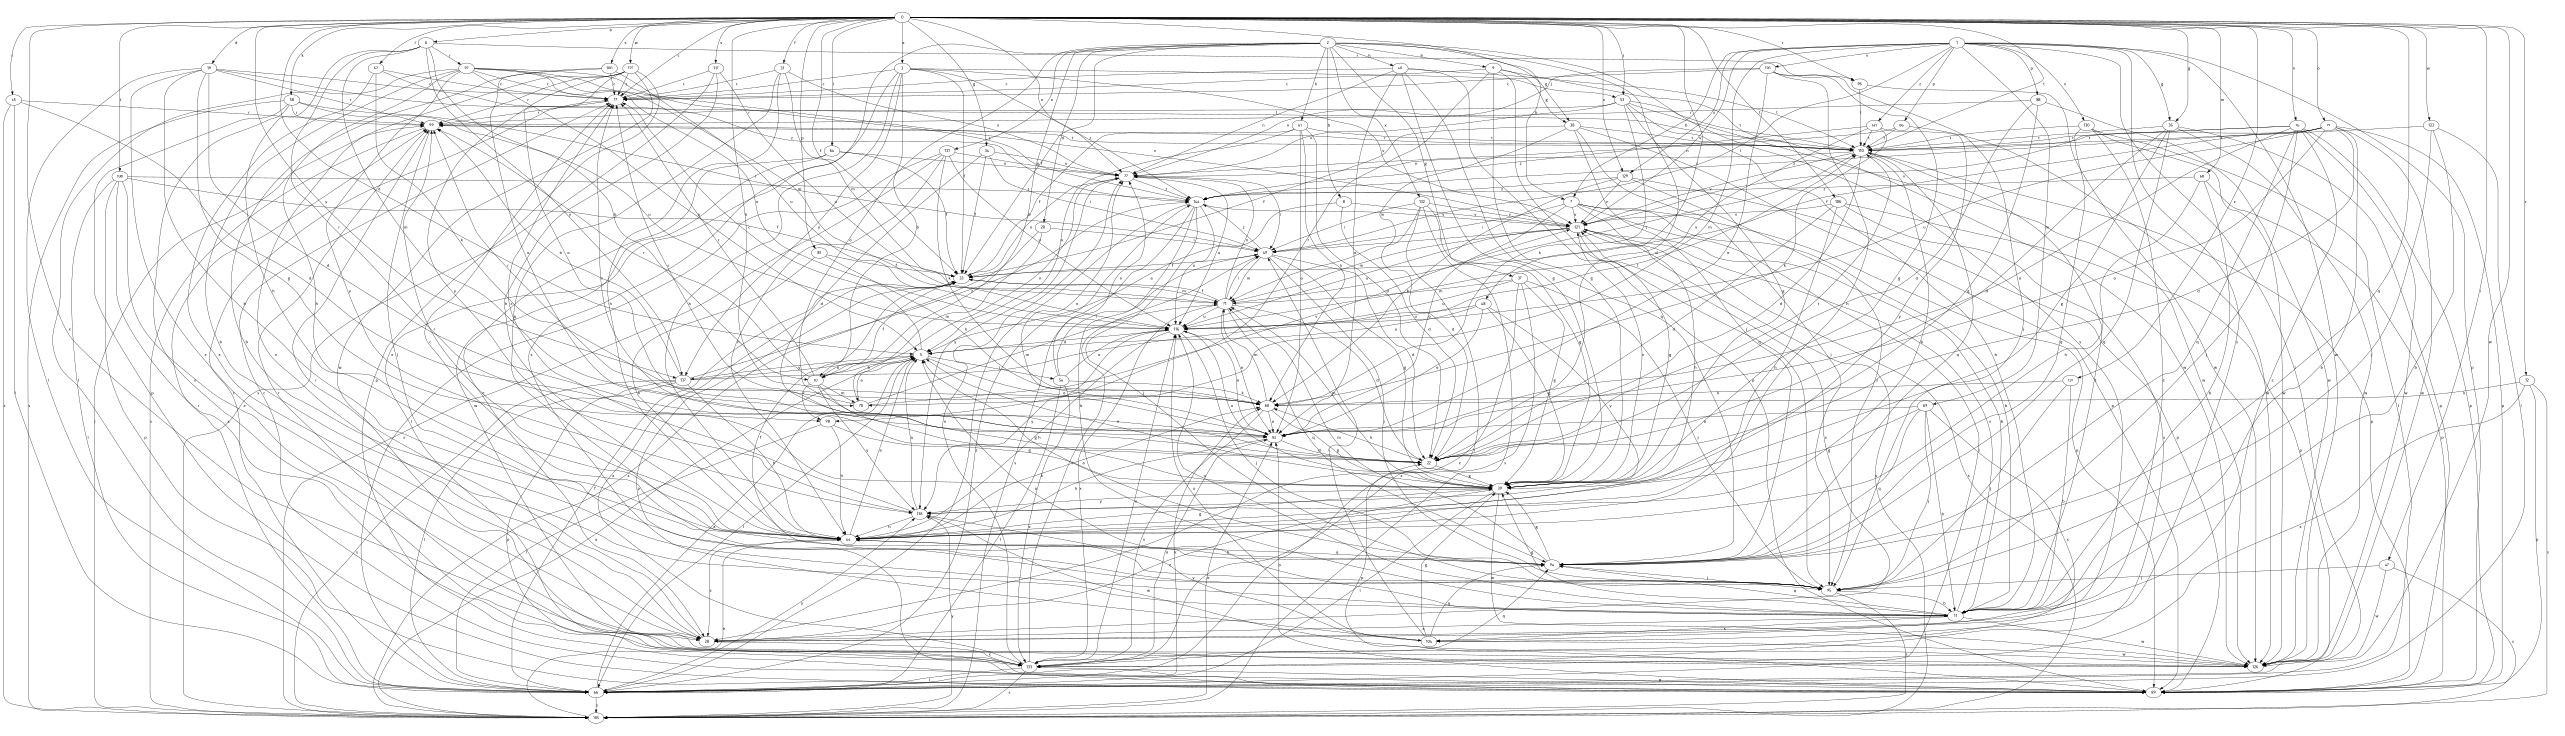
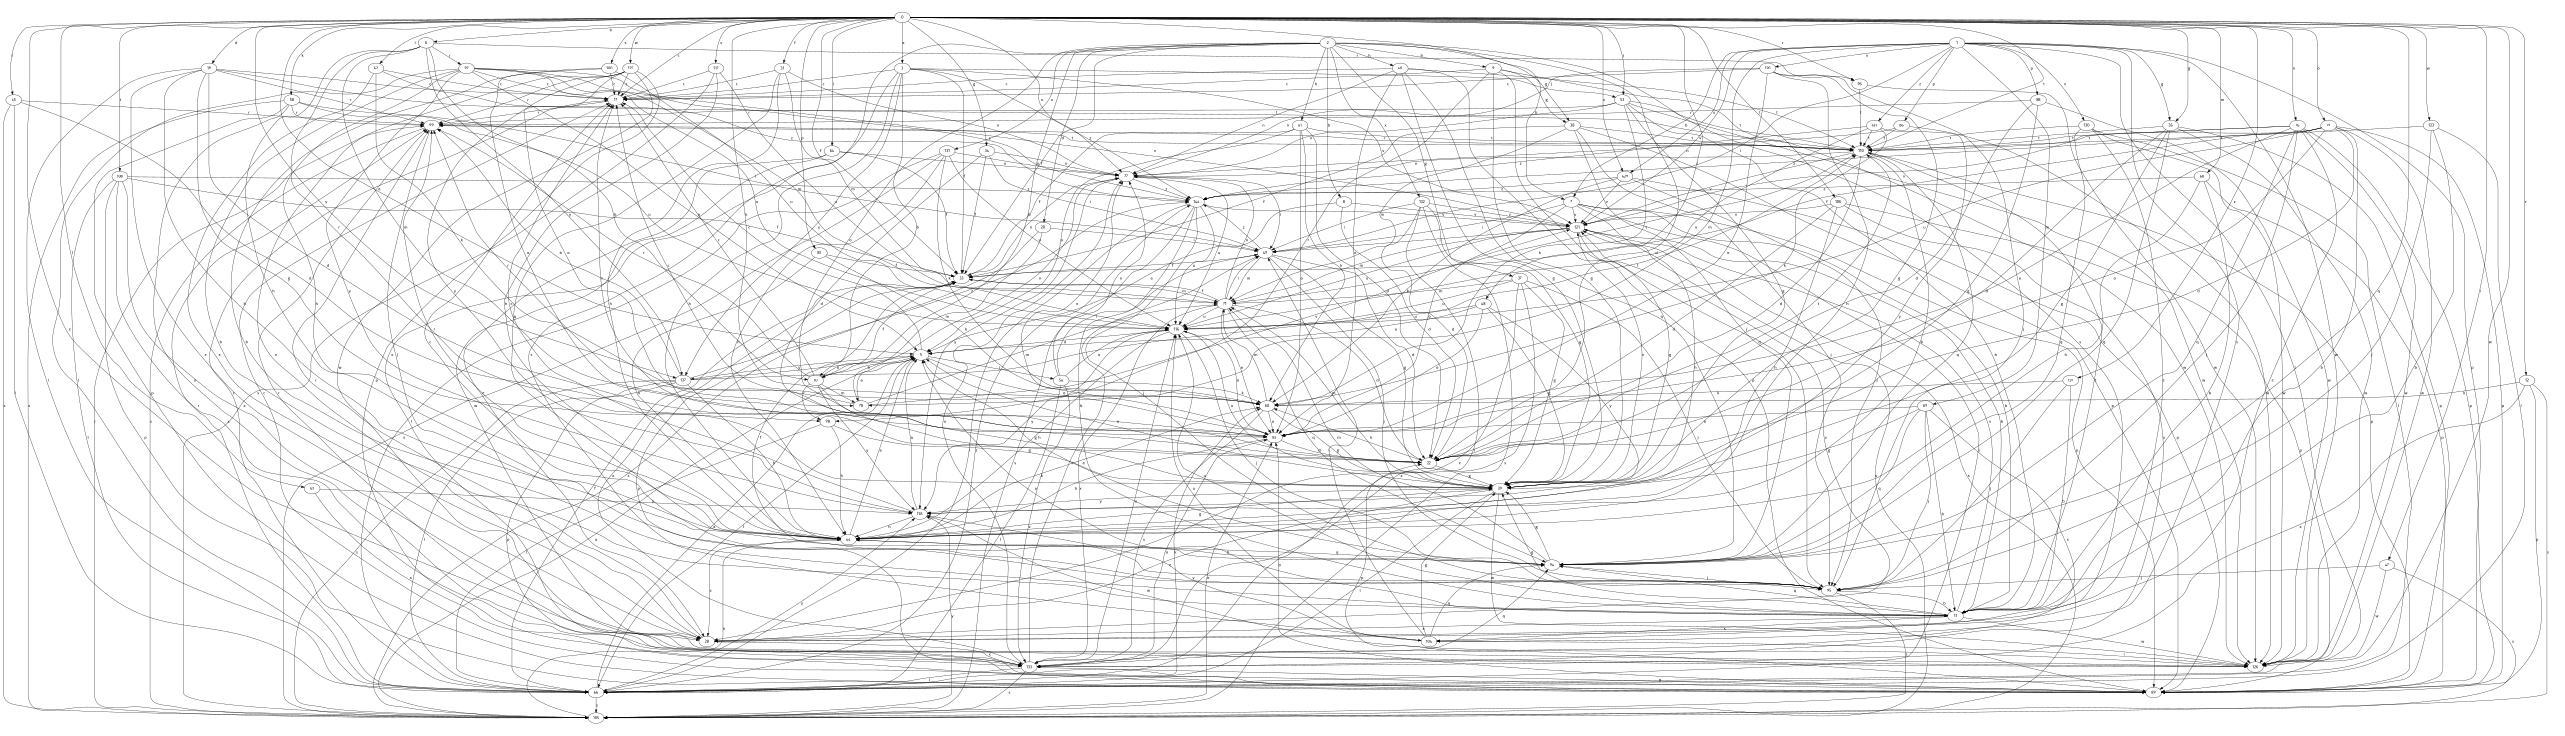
(1625, 176) -> (1625, 176)
none -> (312, 489)
(2124, 654) -> (2124, 654)
